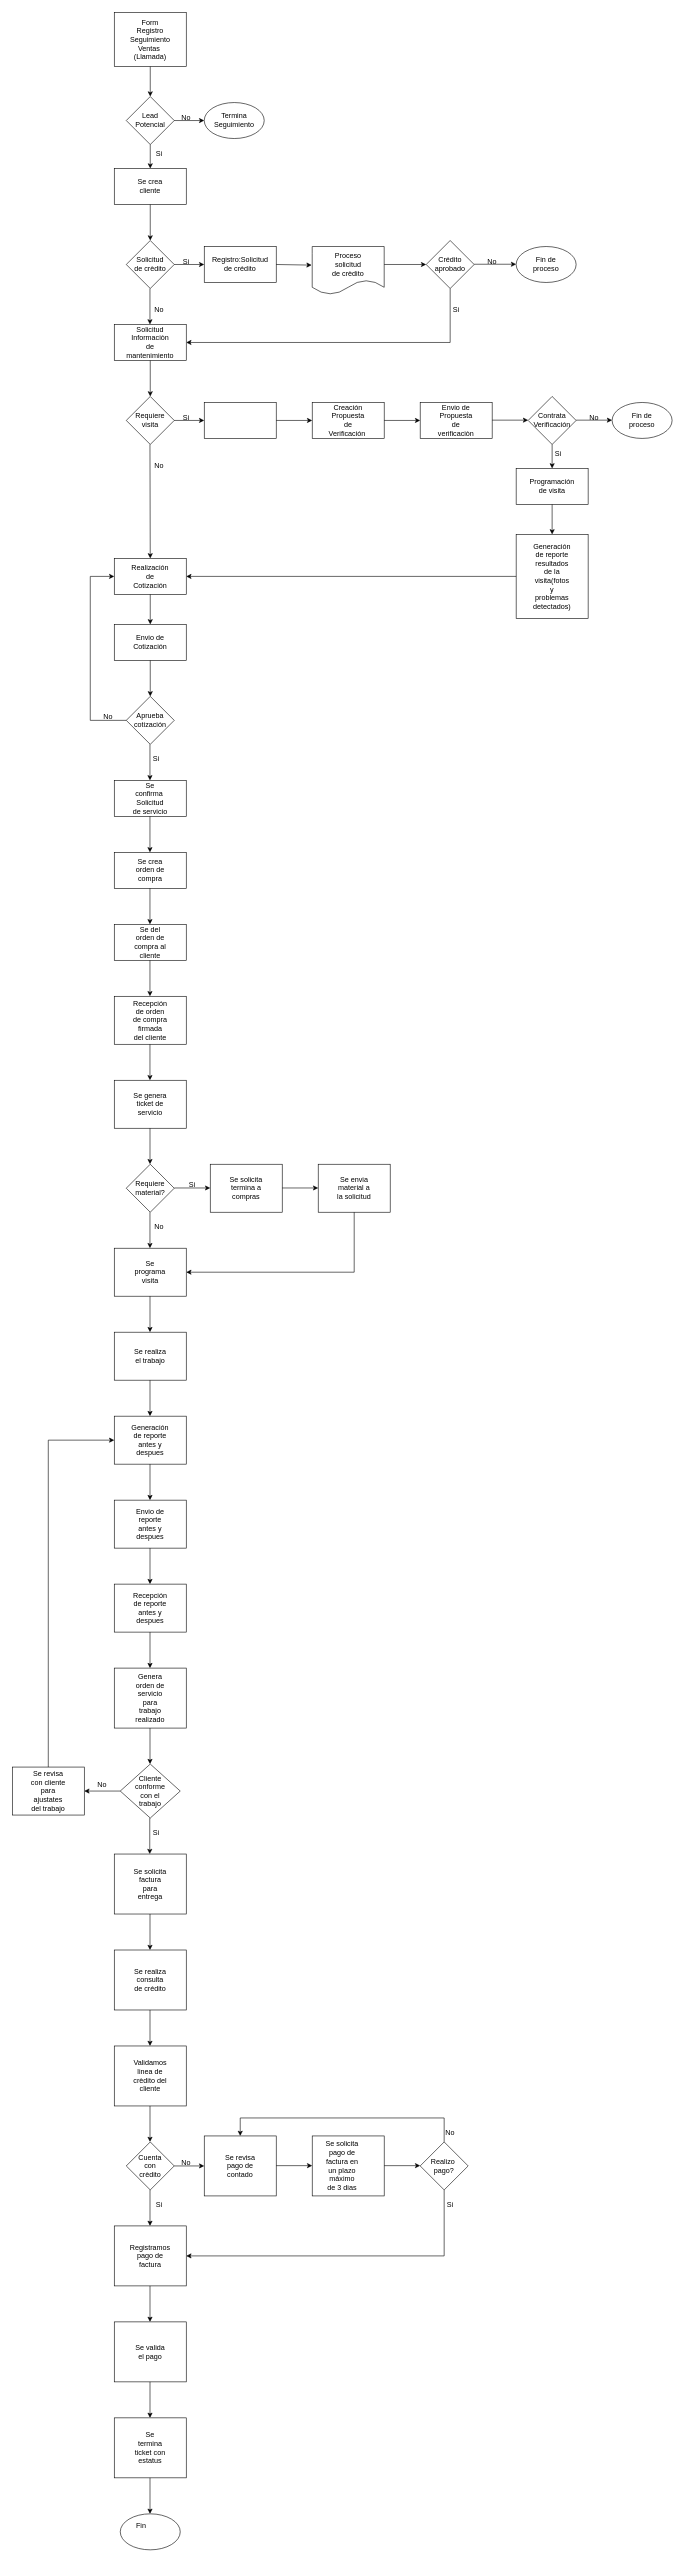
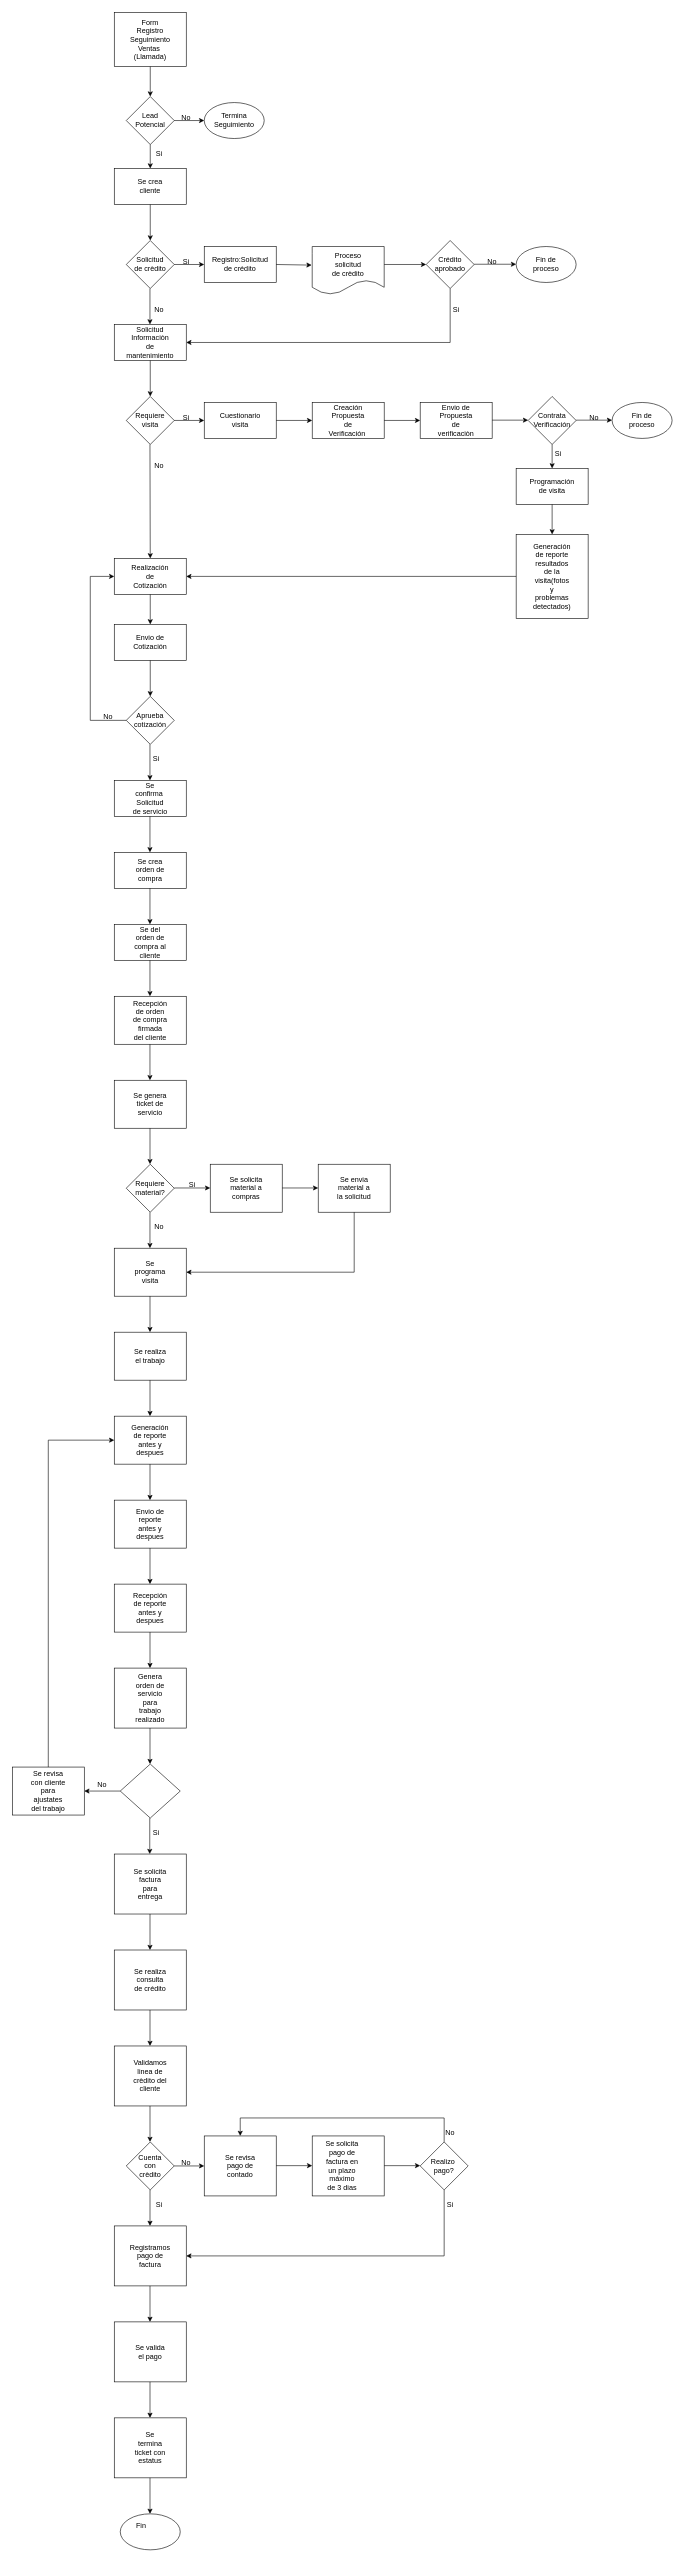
none -> (240, 420)
(246, 1188) -> (246, 1188)
(150, 1791) -> none
